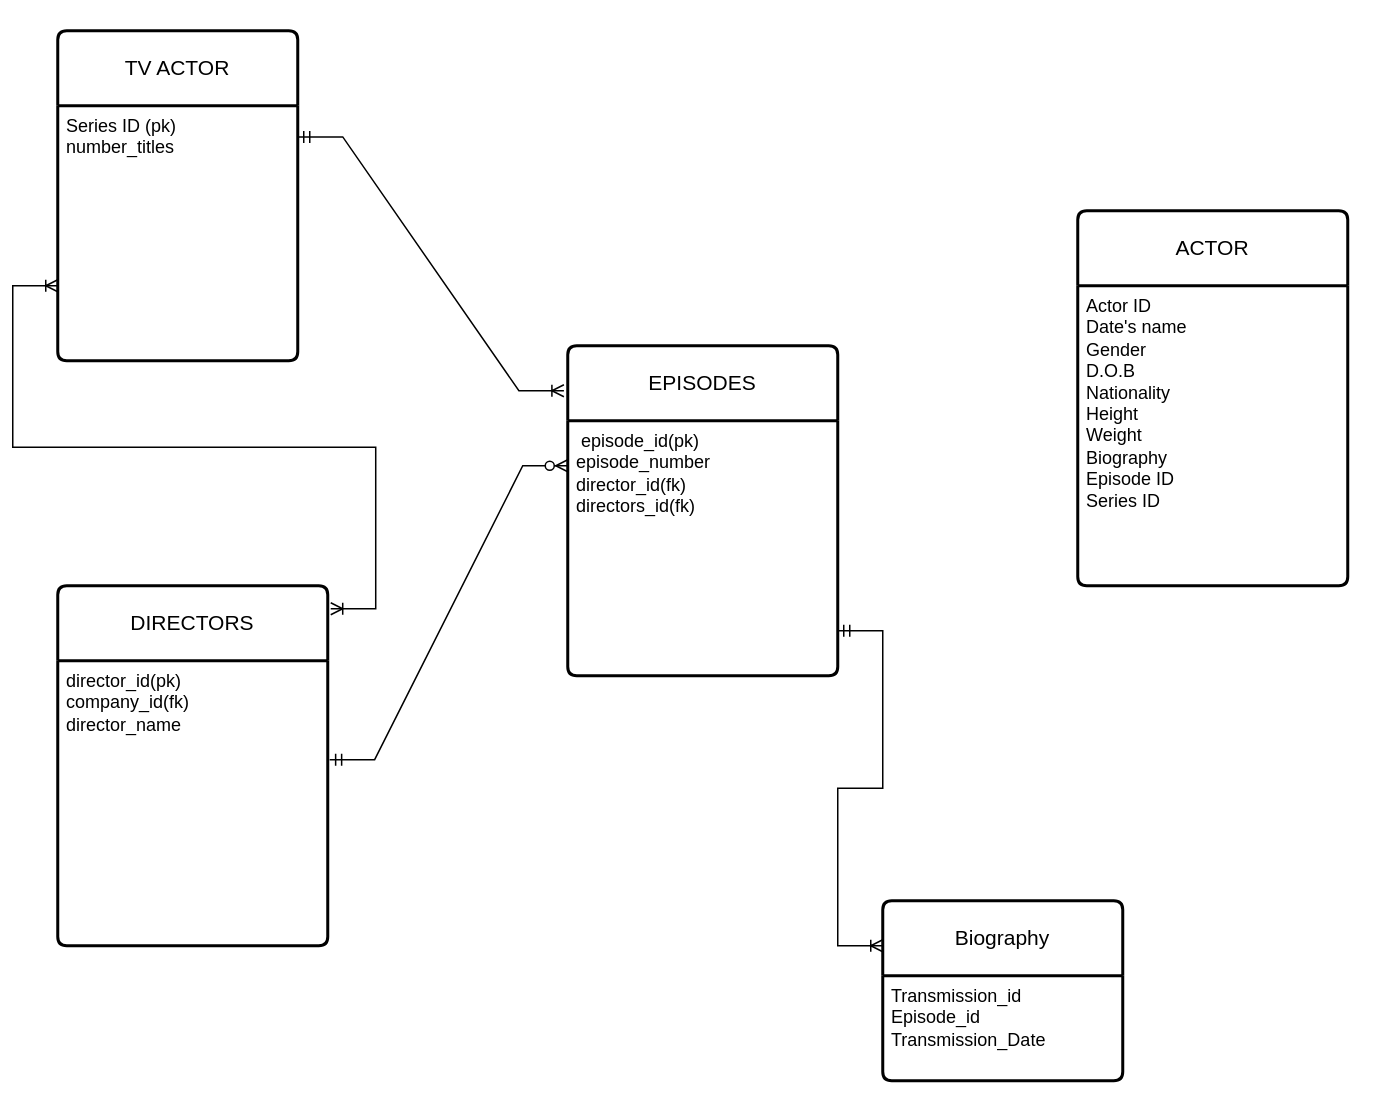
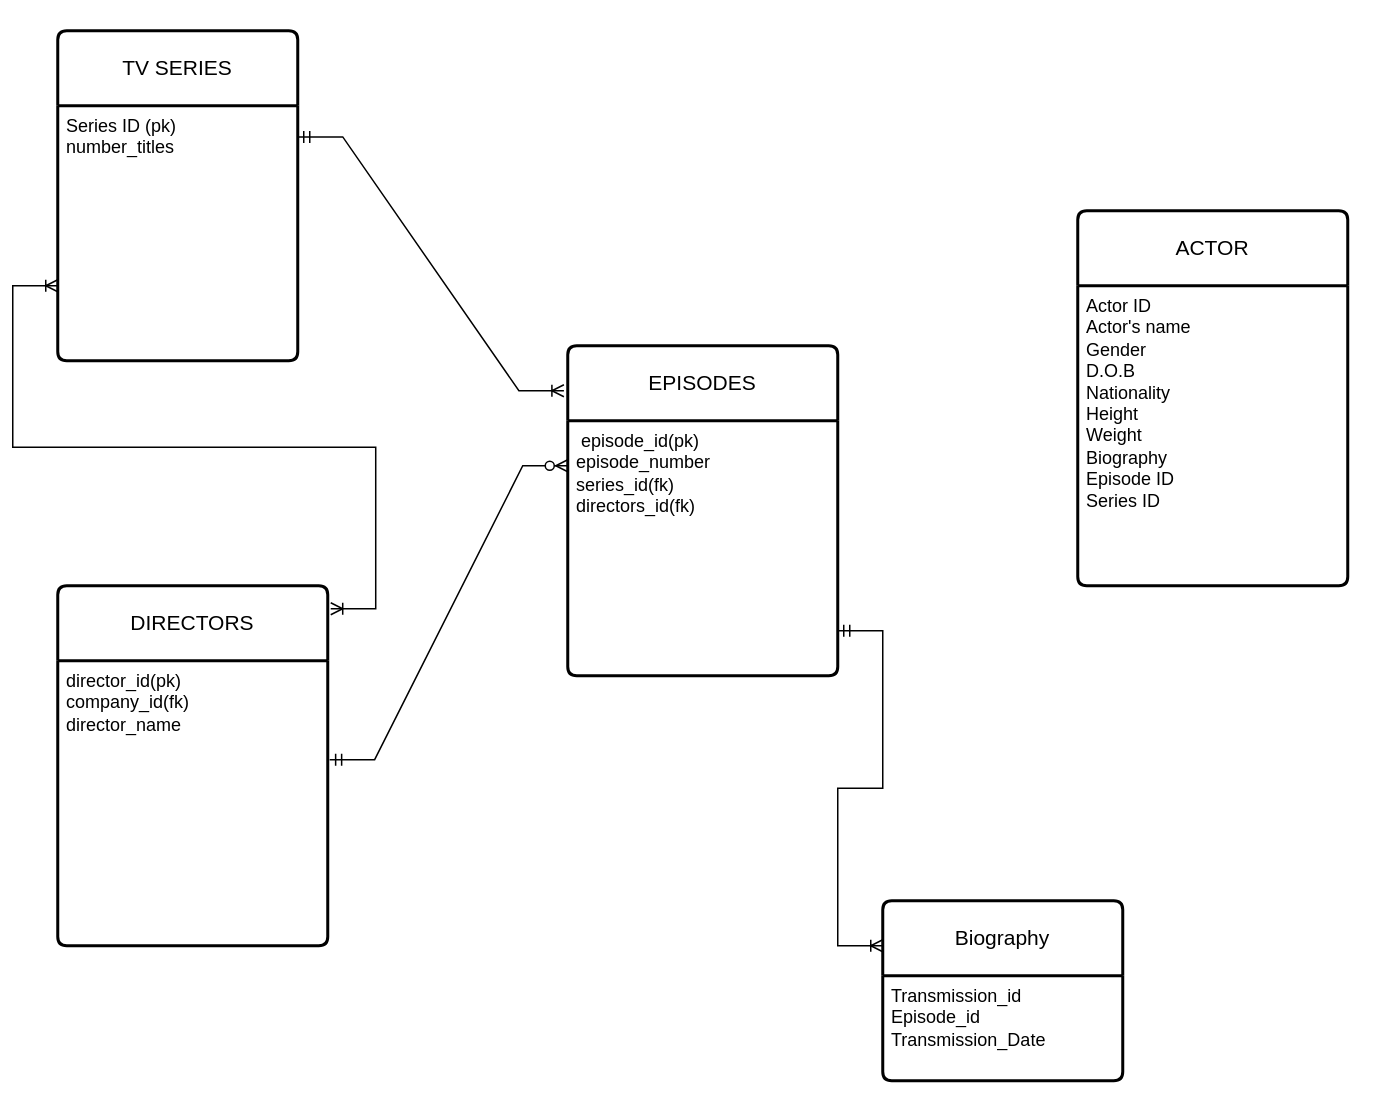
(178, 68) -> (178, 68)
(1138, 404) -> (1143, 404)
(653, 474) -> (653, 474)
